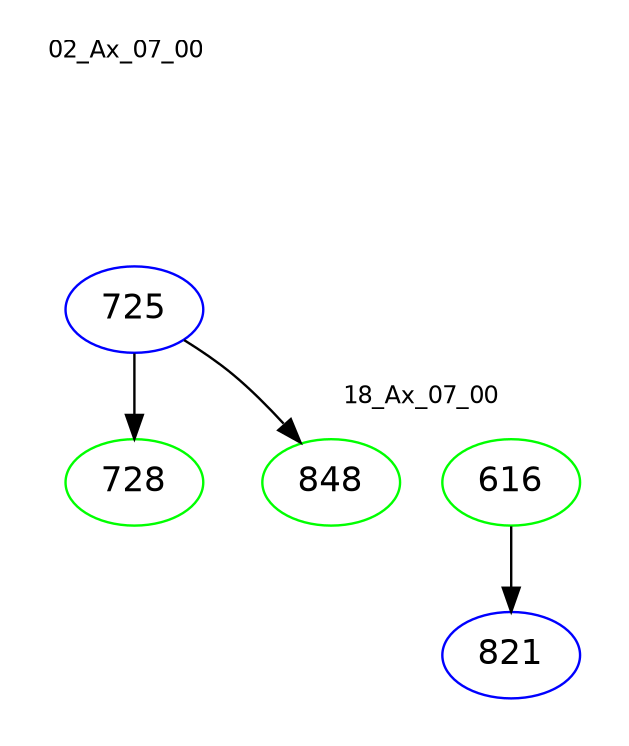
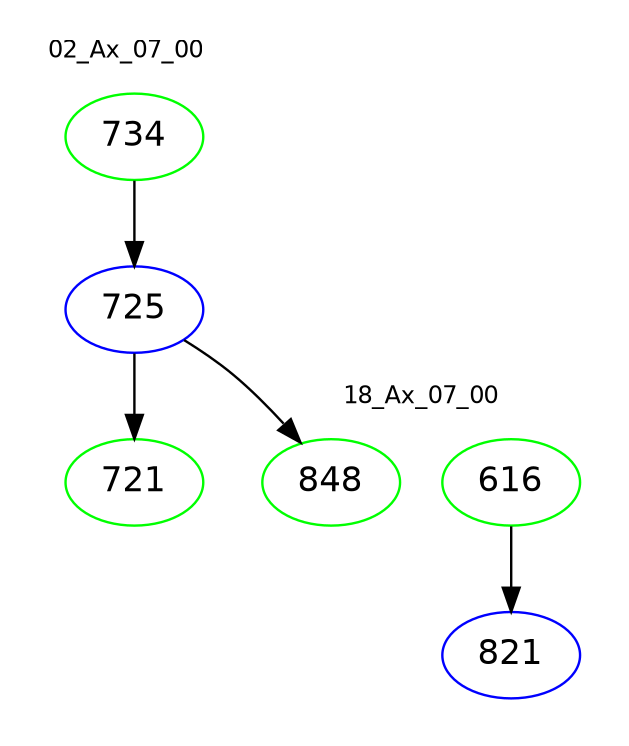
none -> (134, 137)
(134, 482) -> (134, 482)
